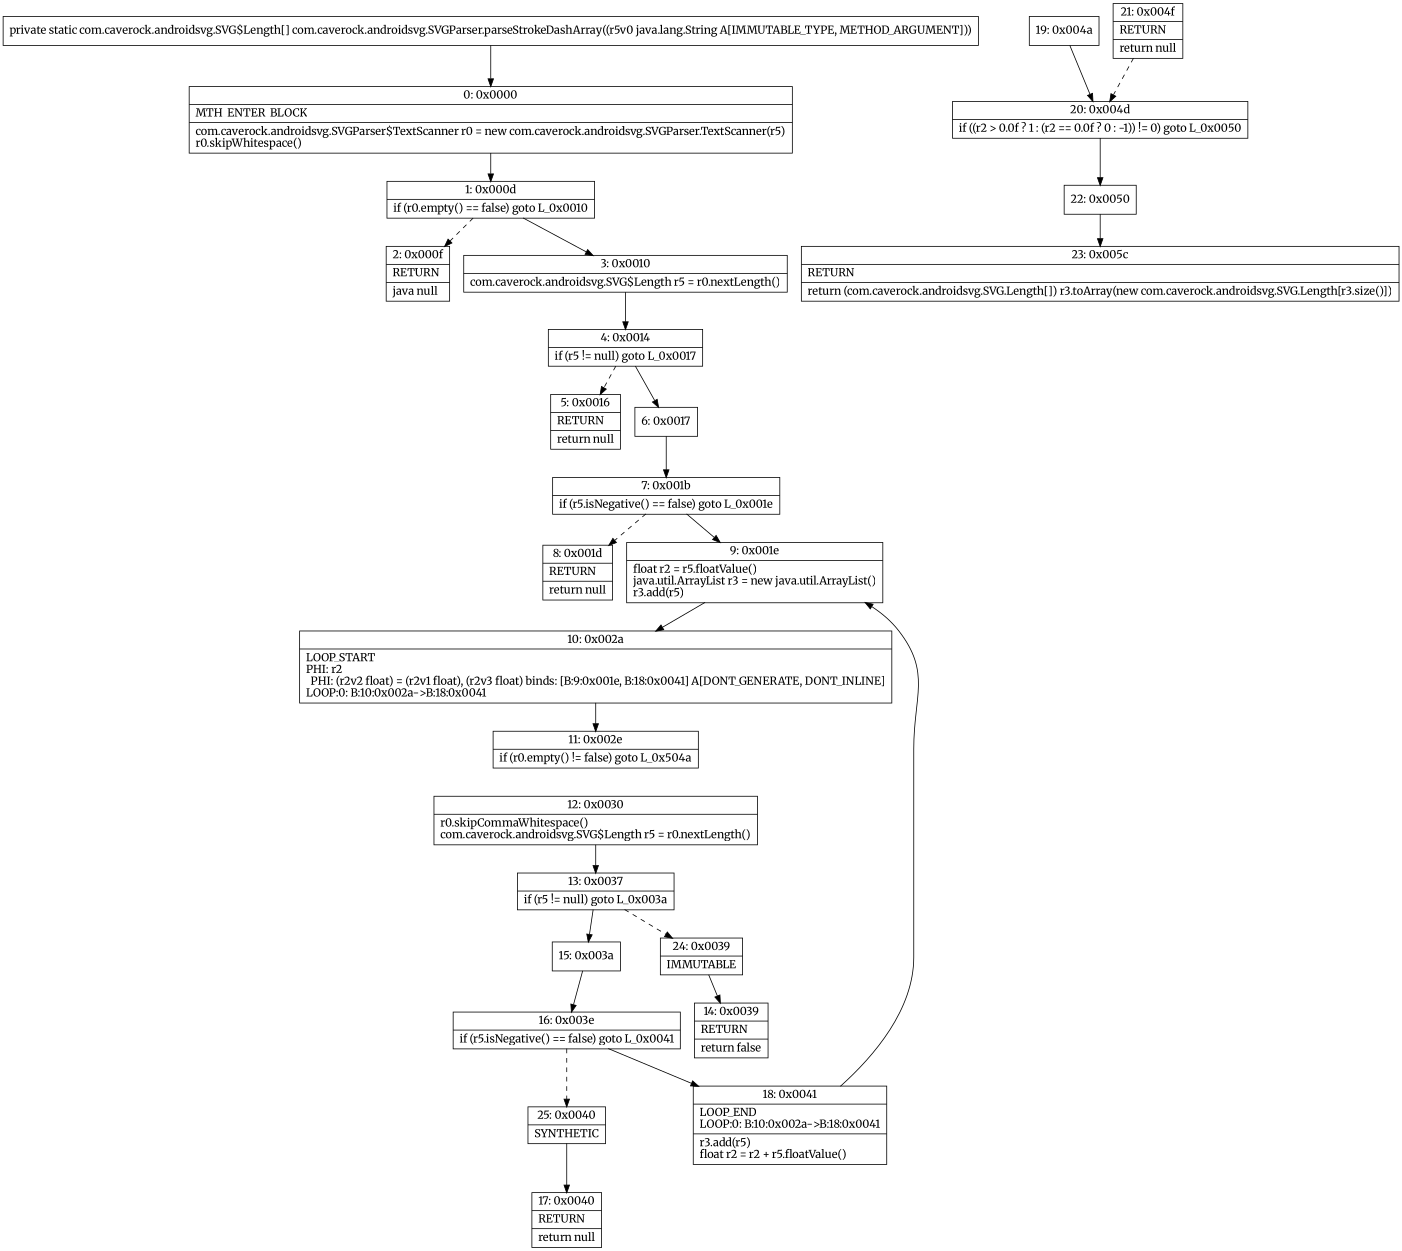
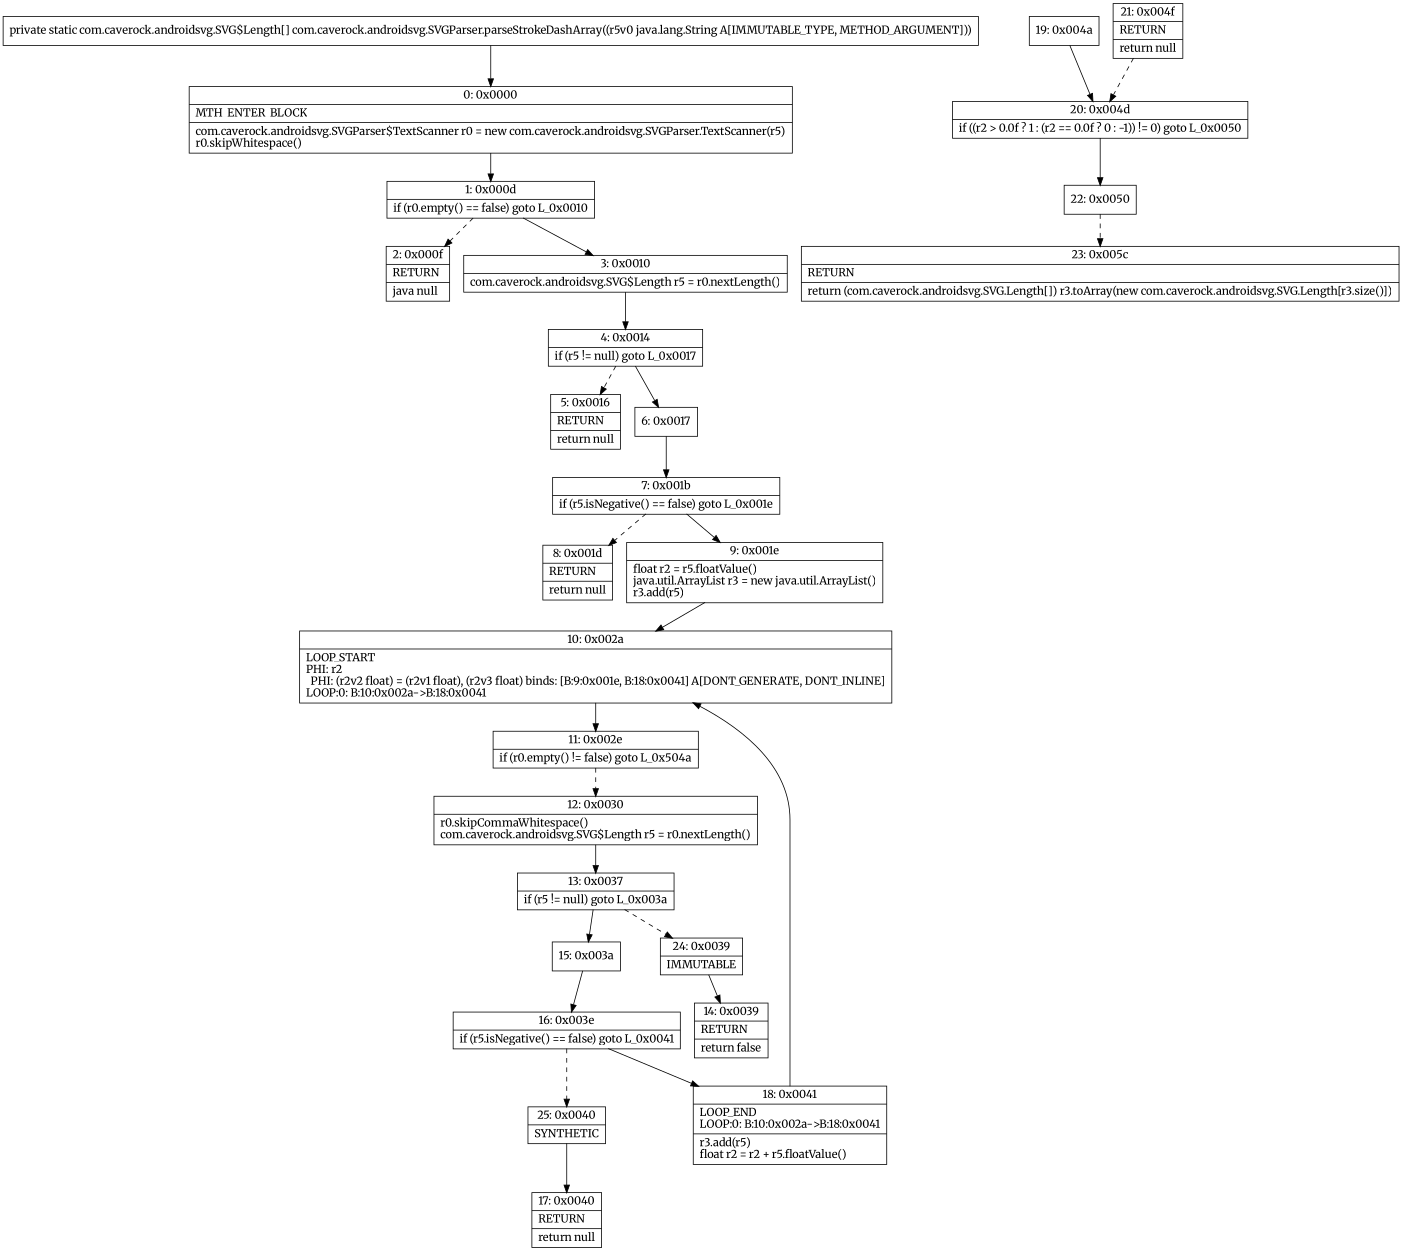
(1100, 226) -> (1100, 226)
none -> (596, 778)
(914, 850) -> (790, 877)
